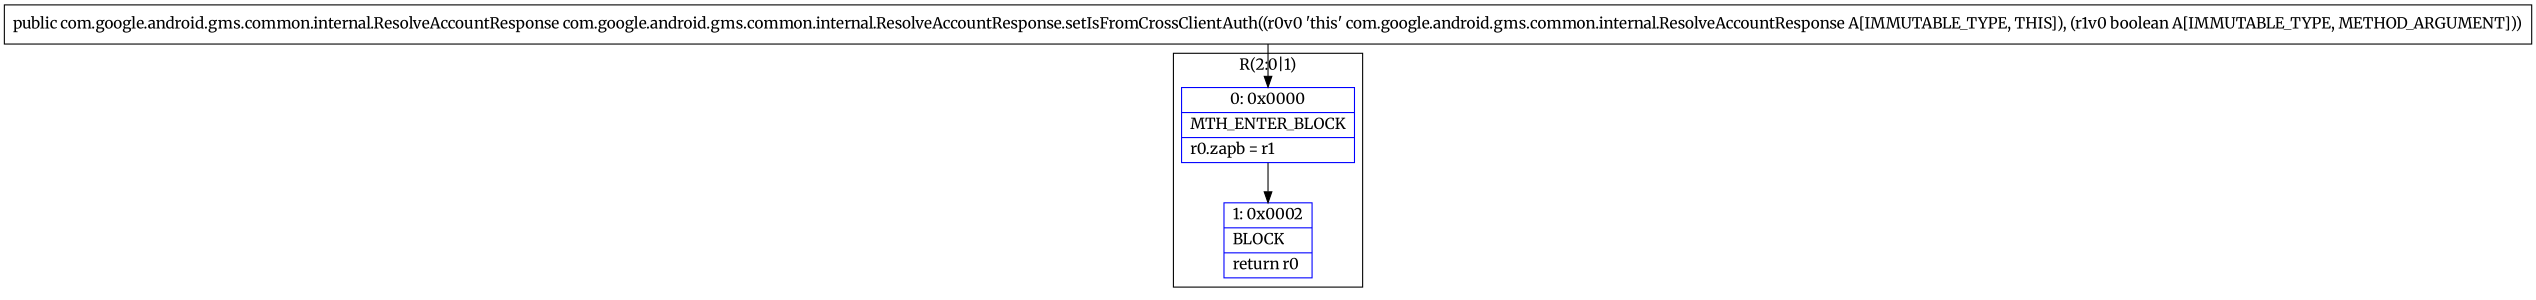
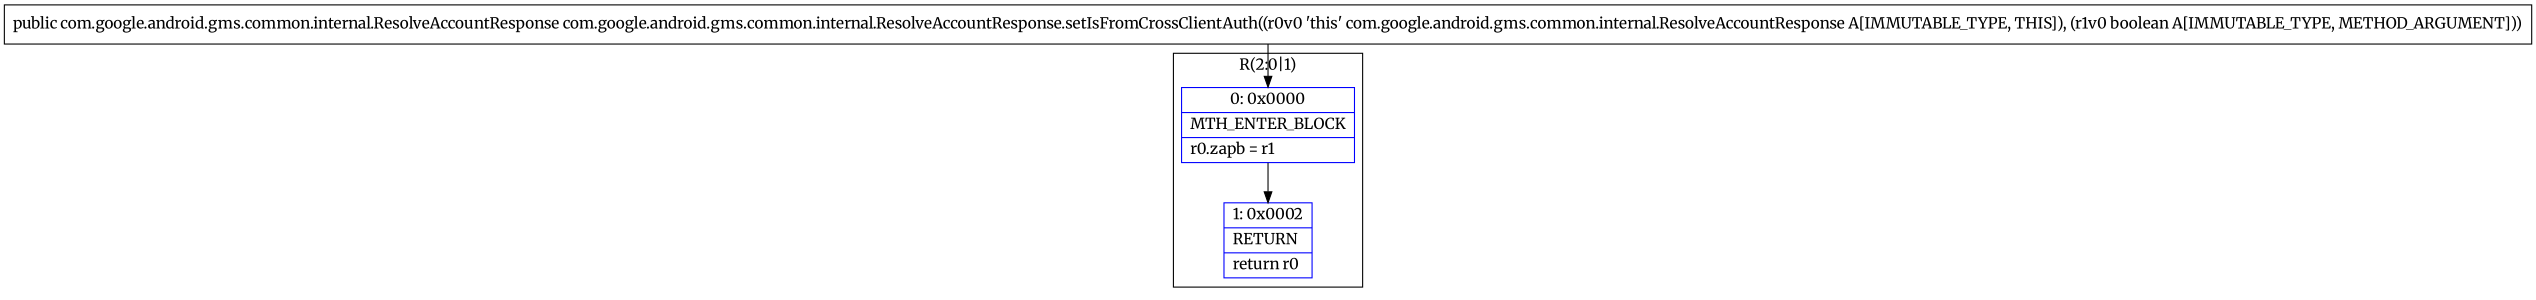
(1259, 240) -> (1265, 240)
